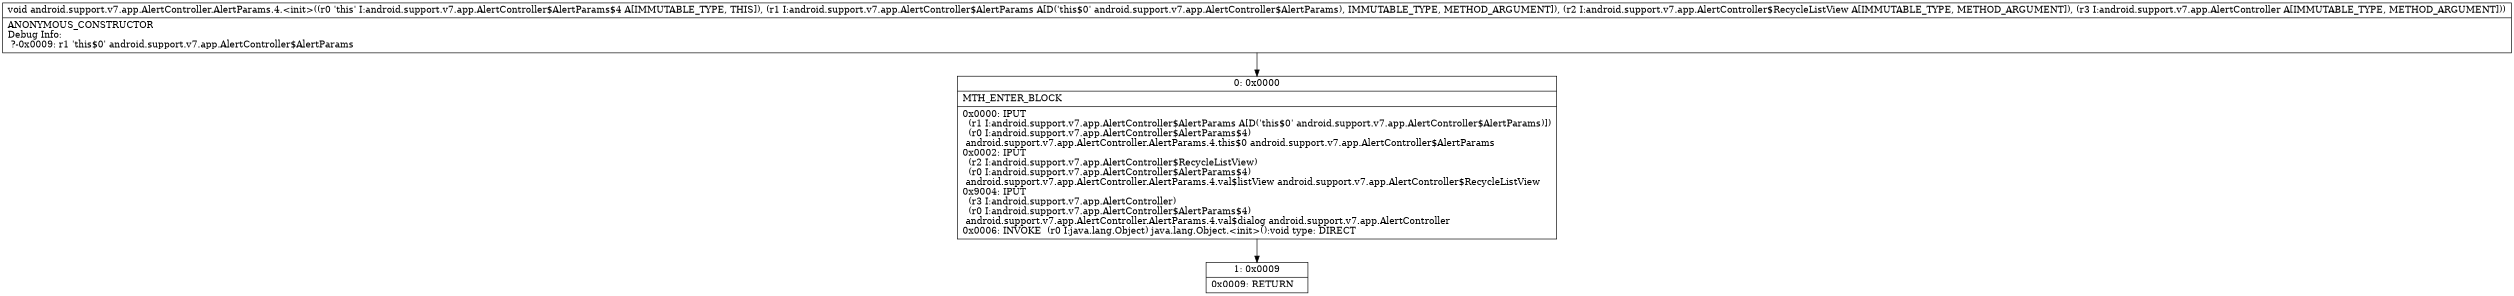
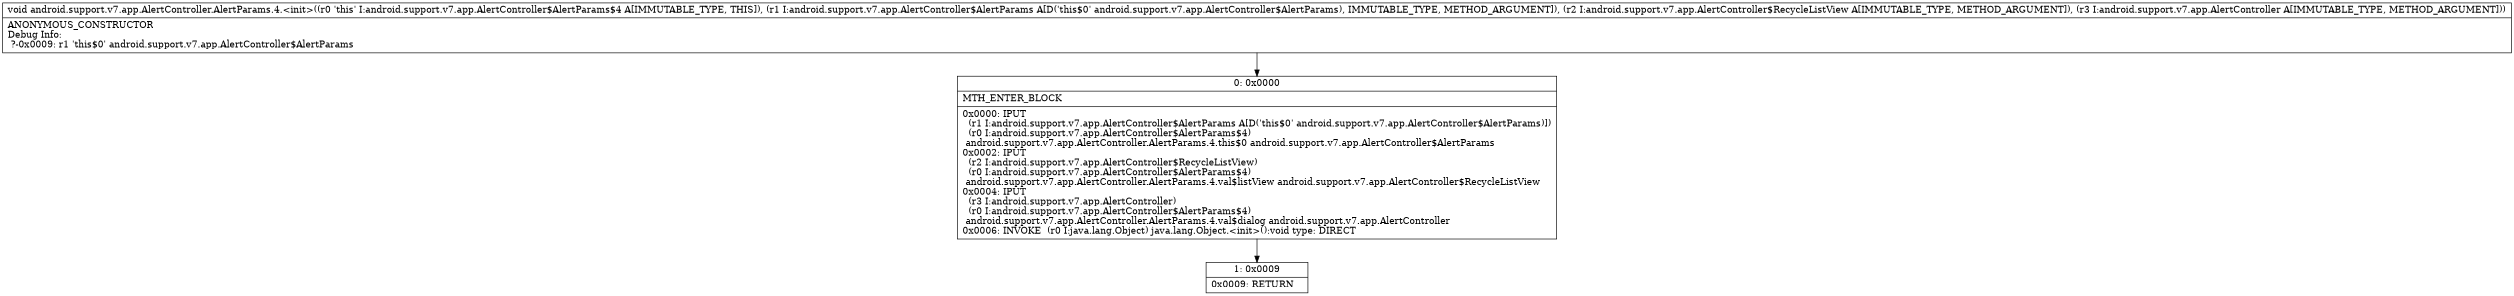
(997, 192) -> (997, 192)
